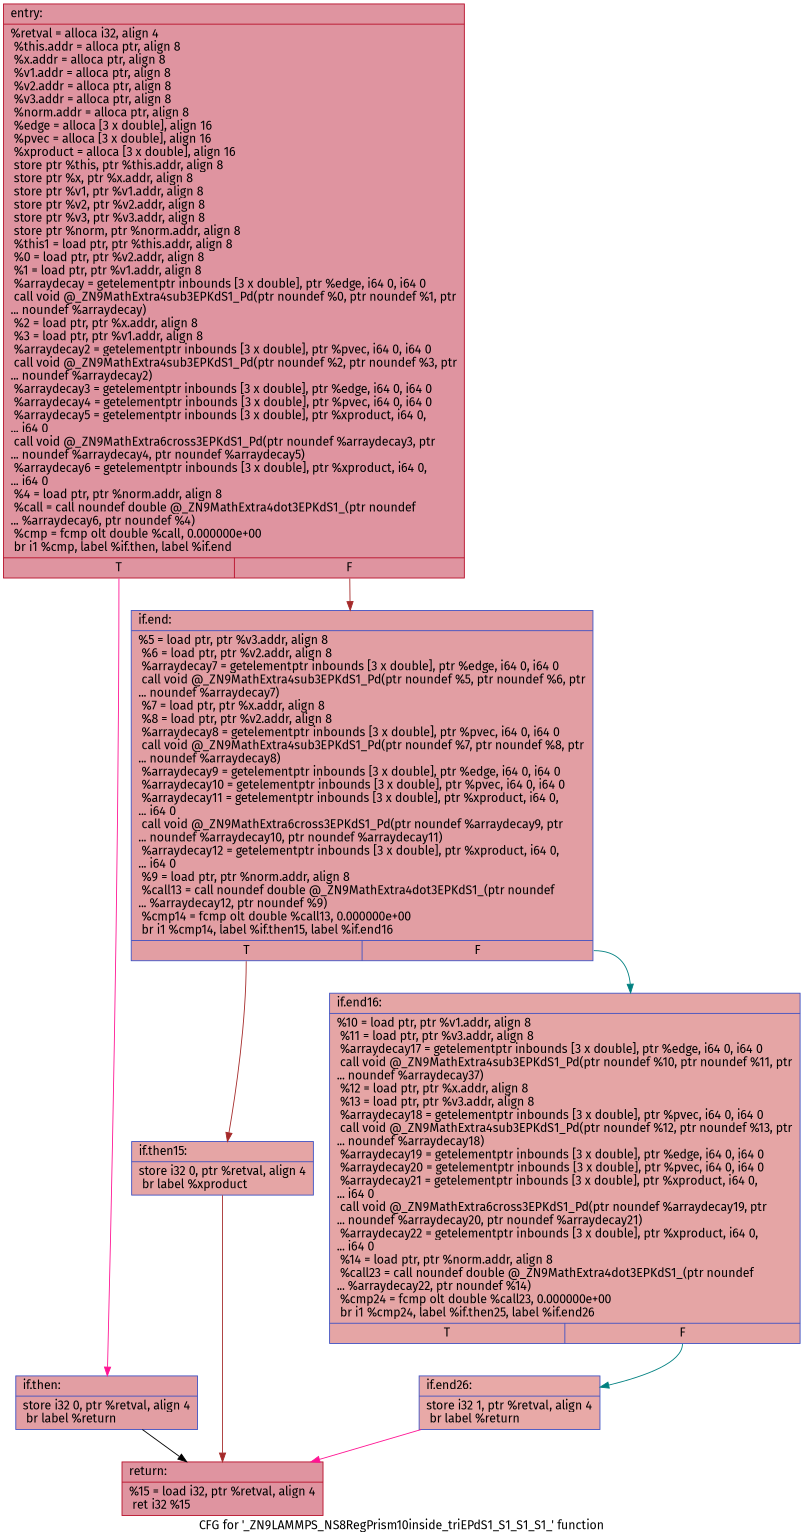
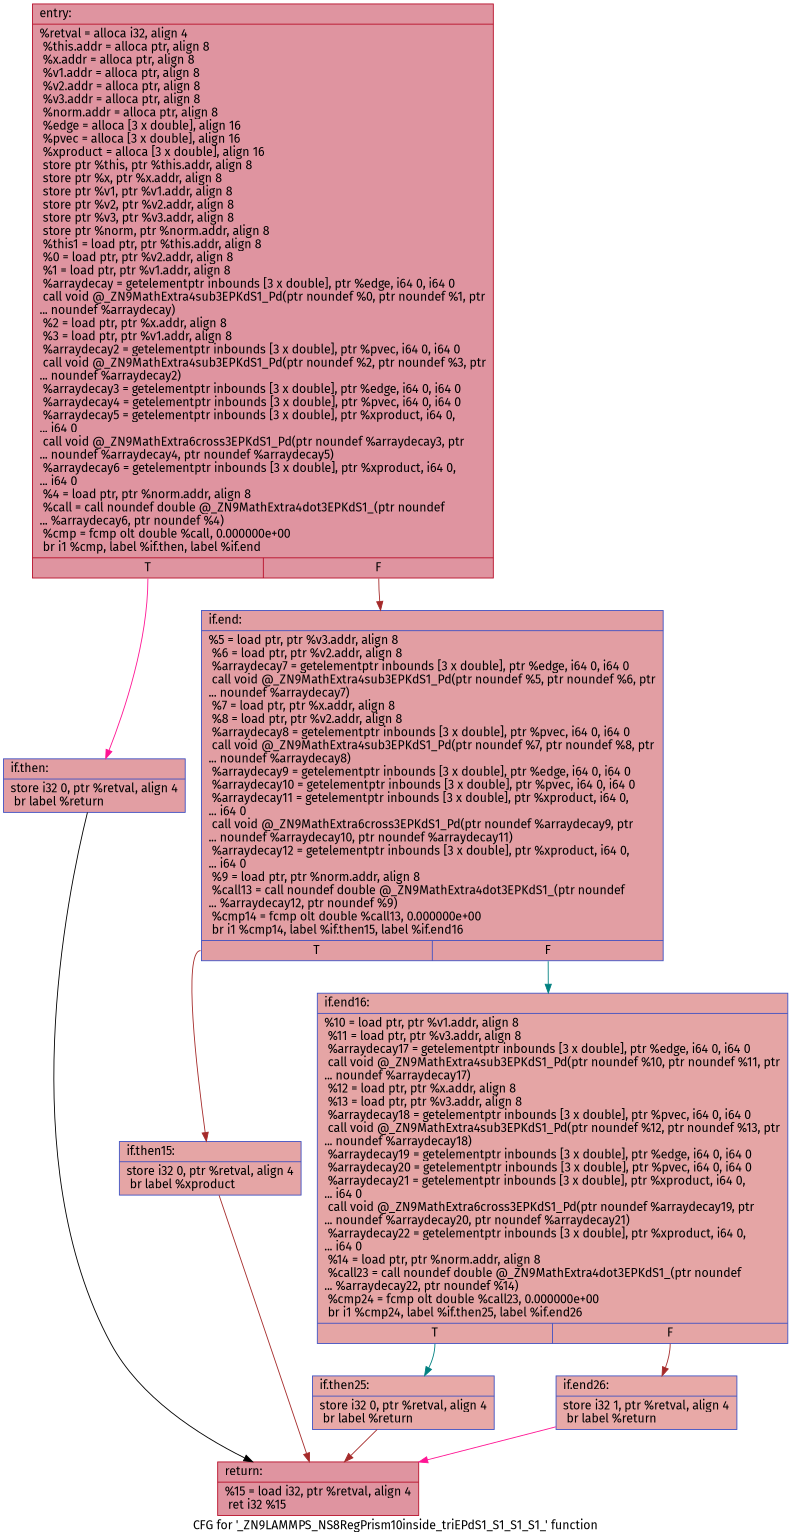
(410, 1076) -> (398, 1076)
(651, 1372) -> (669, 1356)
none -> (403, 1403)
